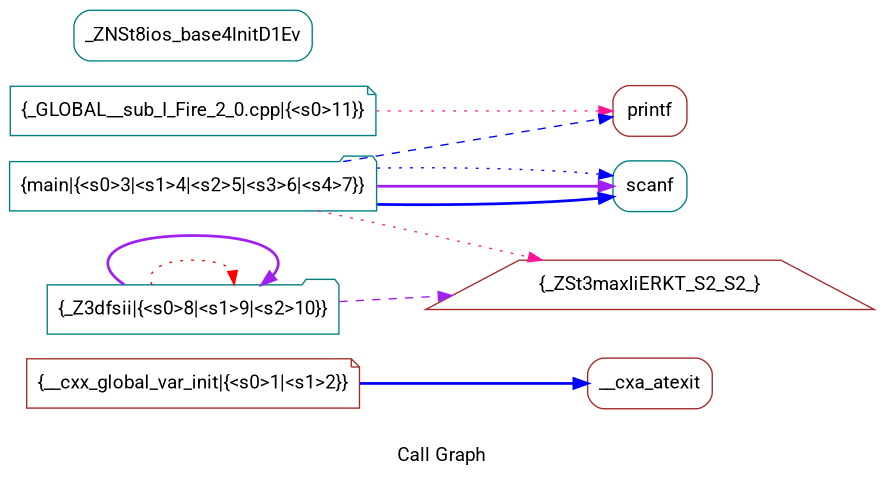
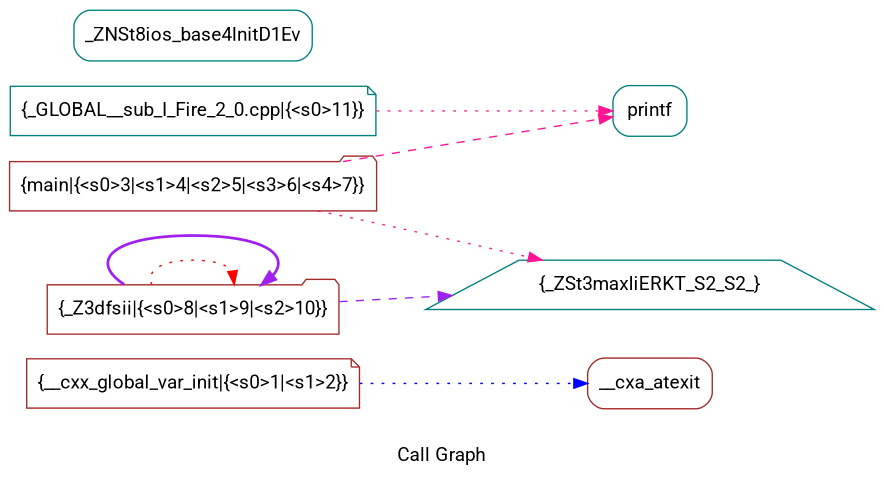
(650, 111) -> (650, 111)
(471, 140) -> (471, 140)
(193, 186) -> (193, 186)
(650, 186) -> none
(650, 285) -> (650, 285)
(193, 309) -> (193, 309)
(467, 383) -> (467, 383)
